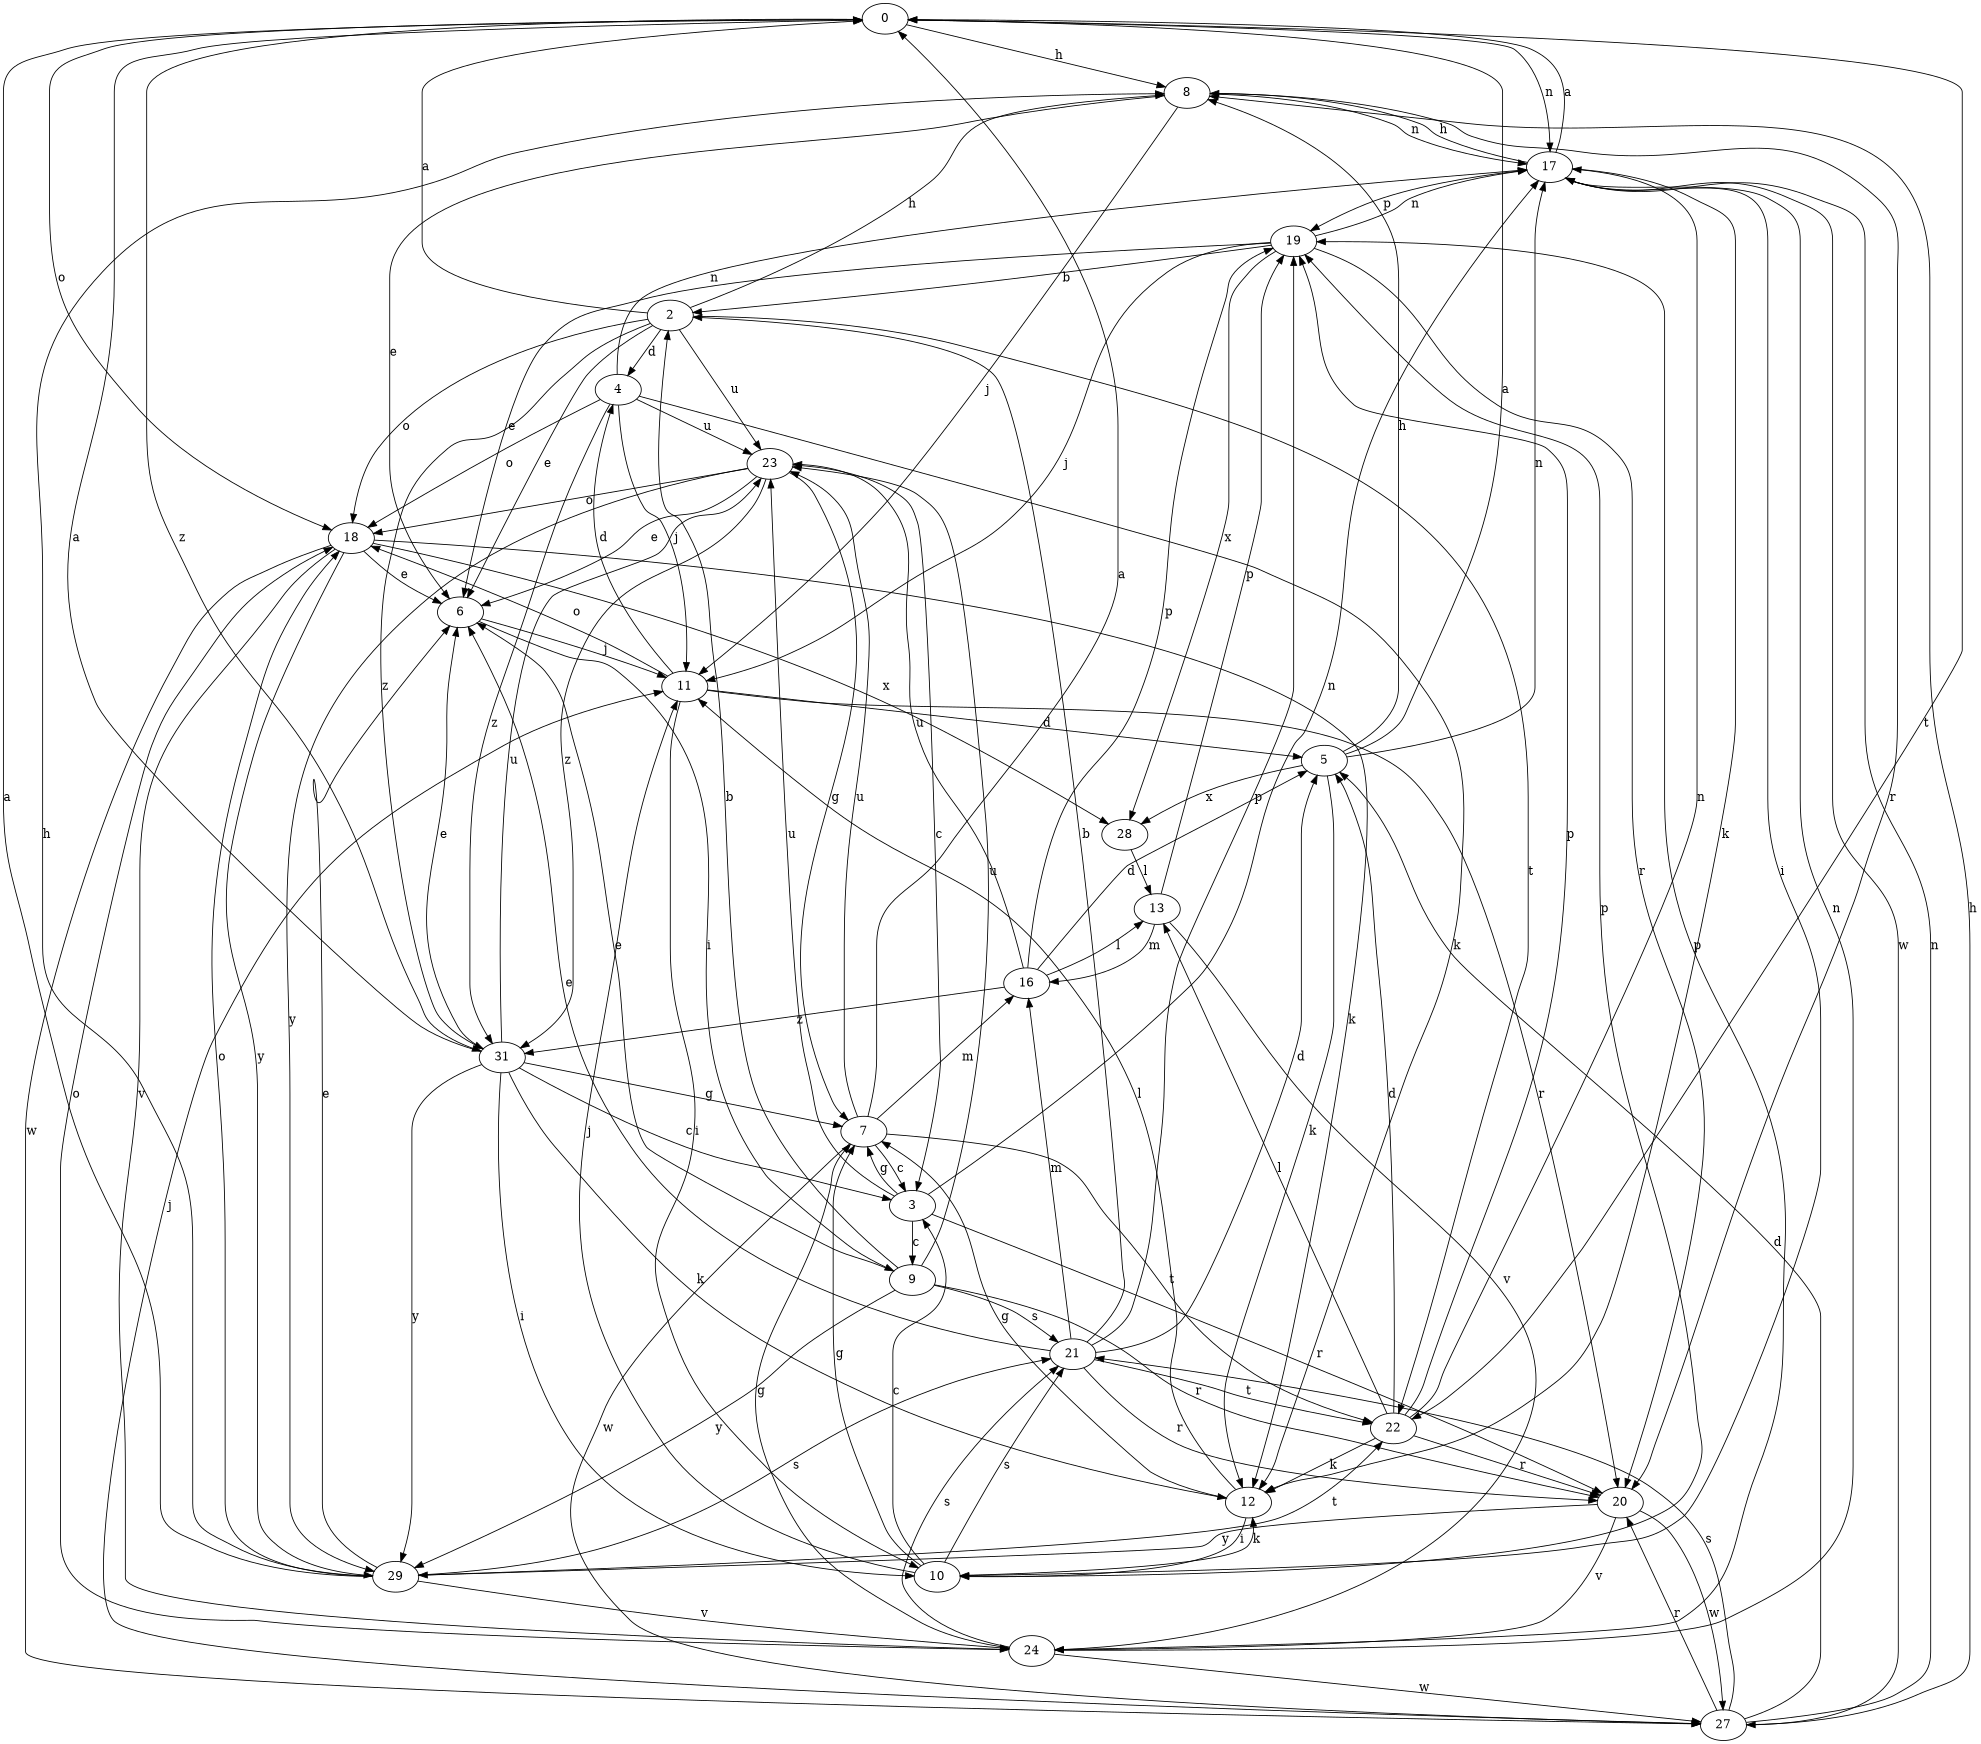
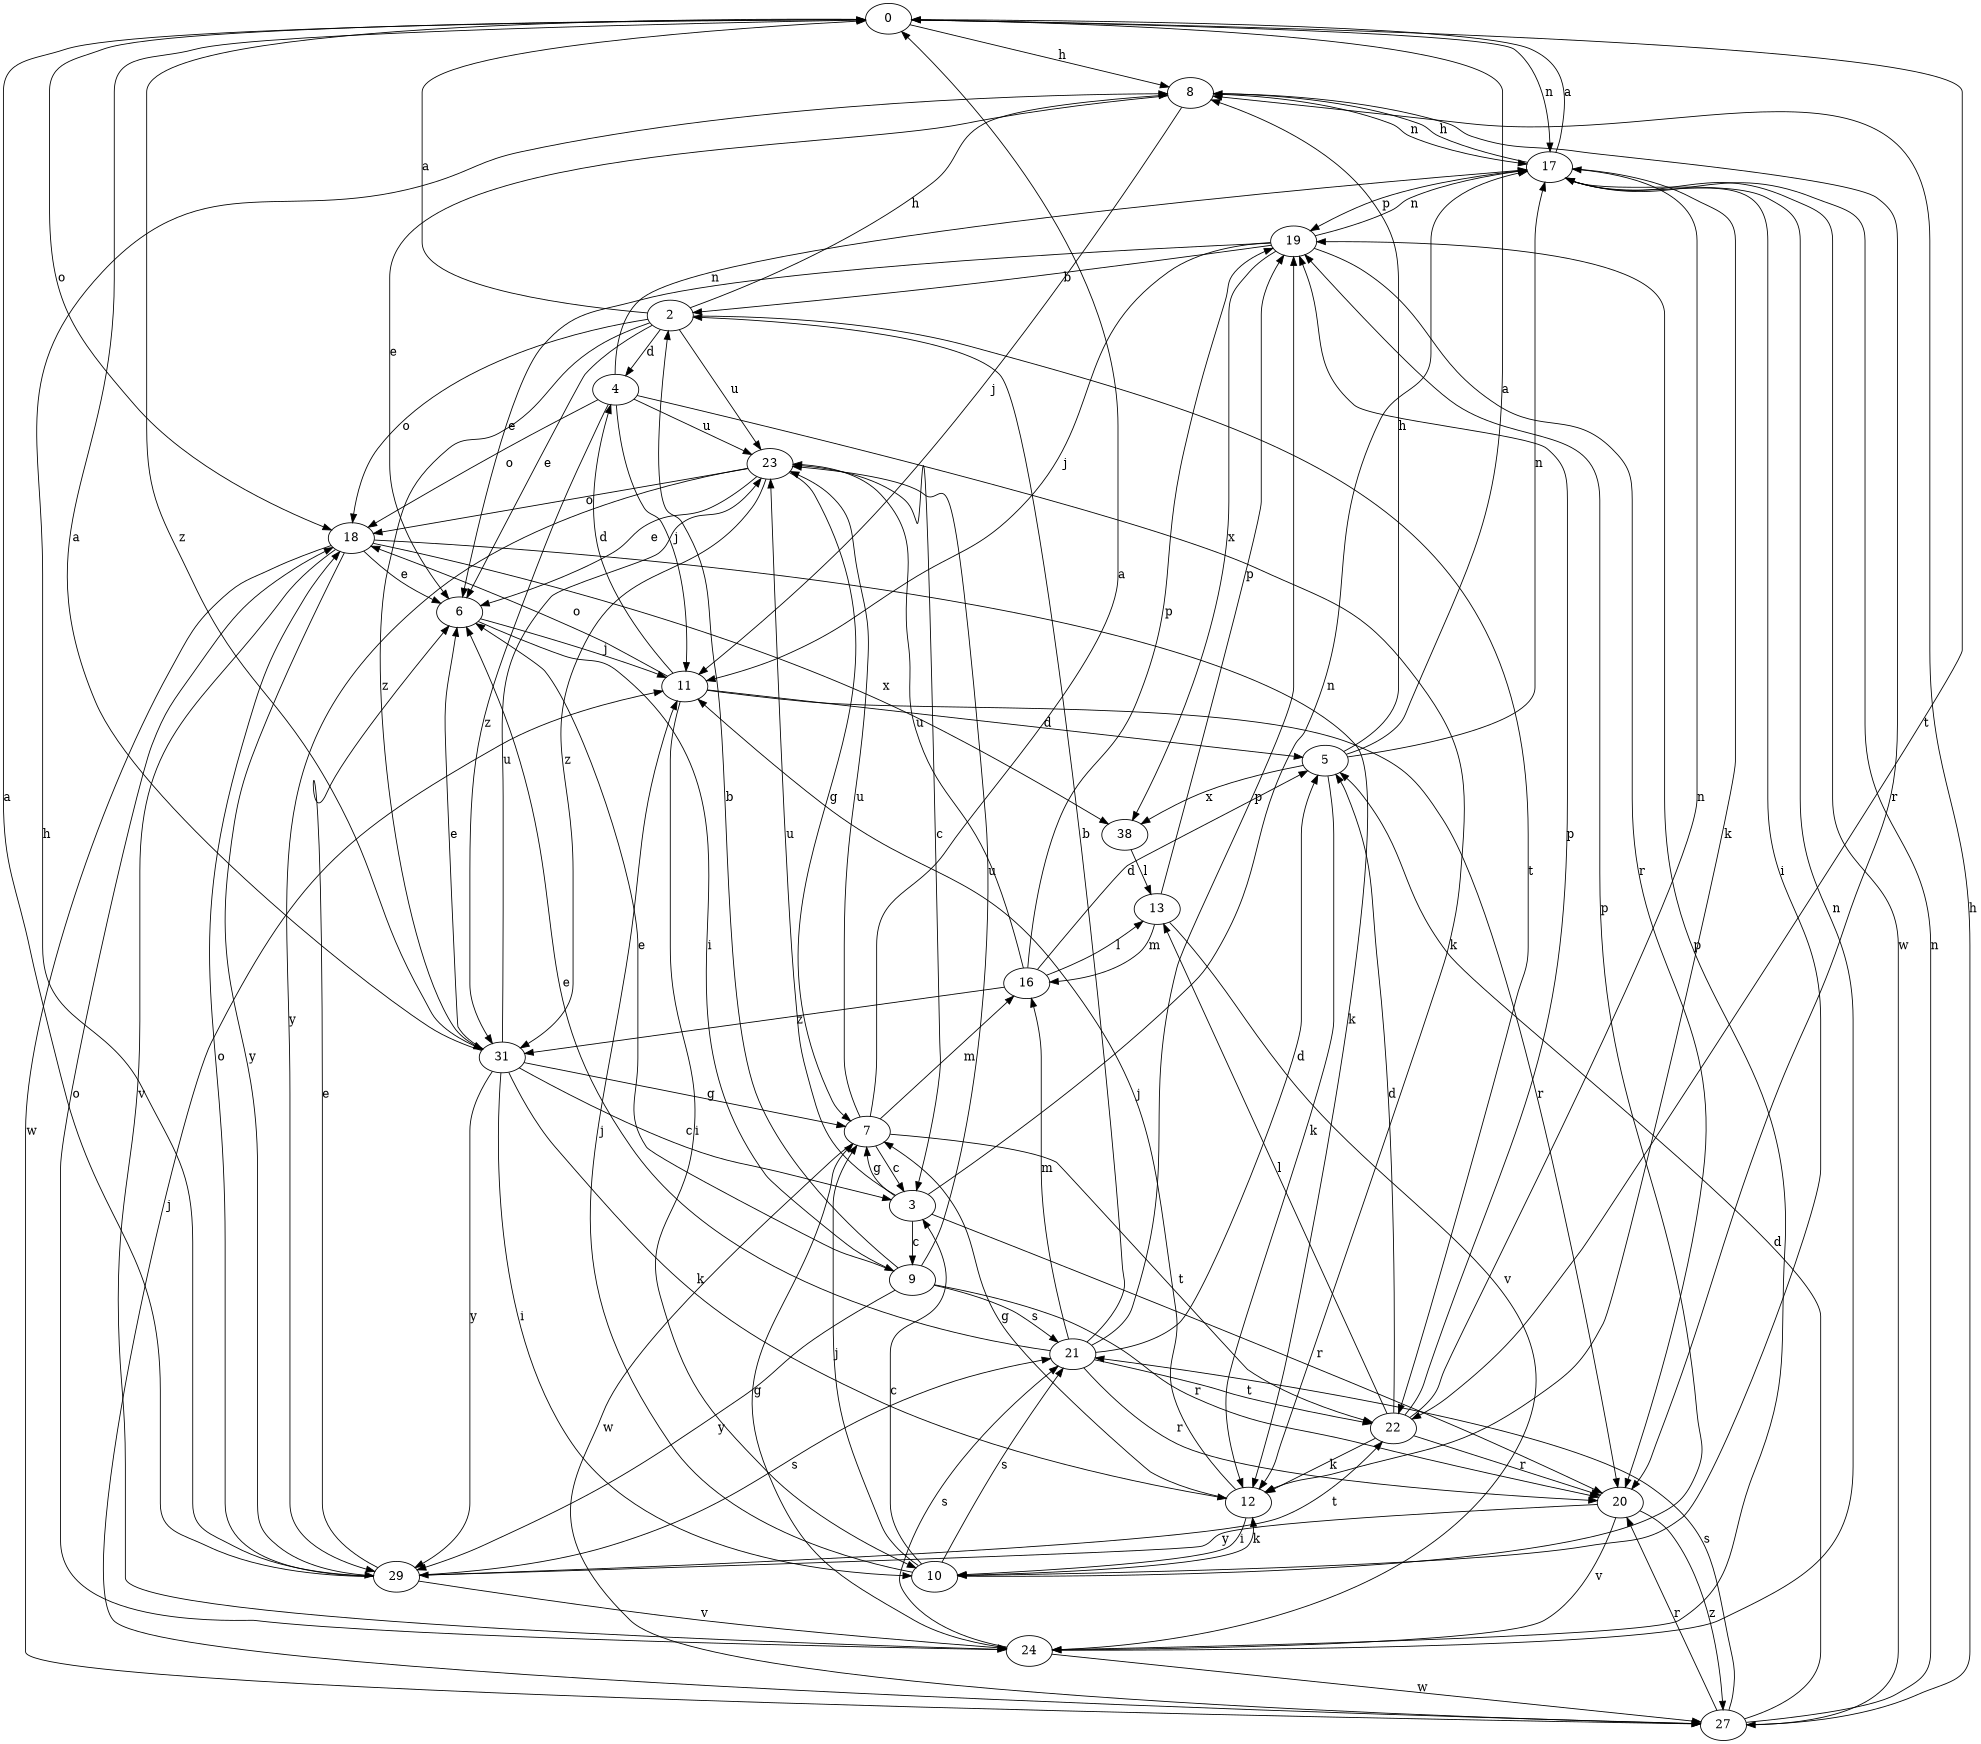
(1125, 835) -> (1125, 835)
(1140, 1095) -> (1139, 1095)
(840, 1354) -> (837, 1354)
(1715, 1614) -> (1712, 1614)
